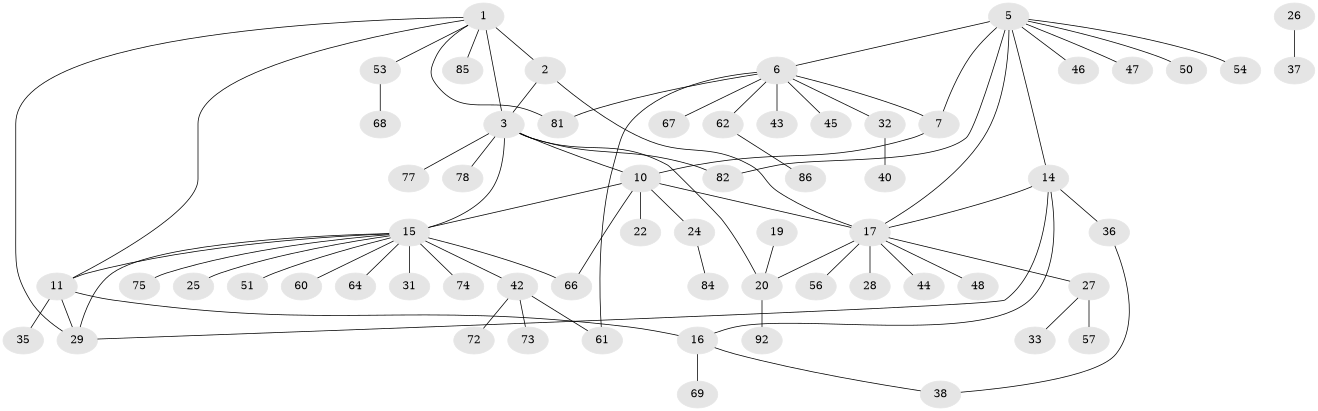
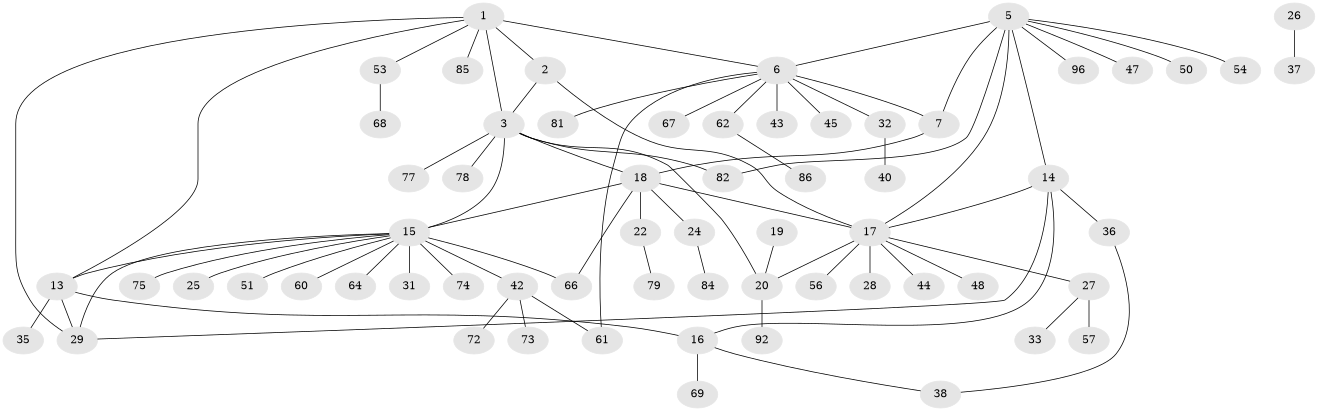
(1078, 70) -> (1078, 70)
(450, 97) -> (630, 44)
(640, 178) -> (640, 178)
(57, 286) -> (57, 286)
none -> (654, 286)
